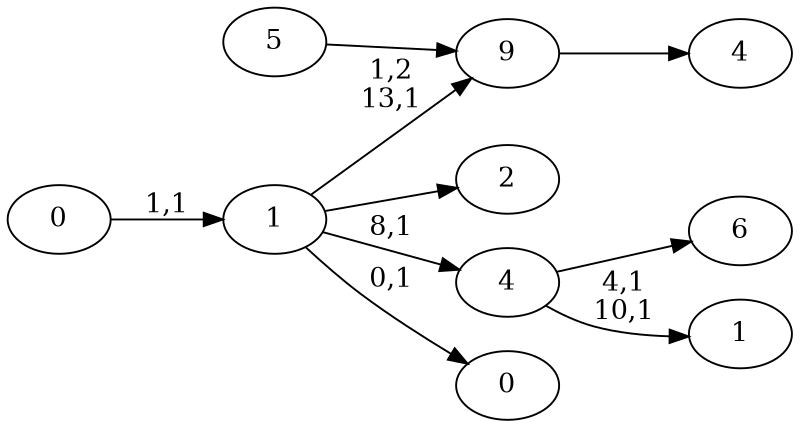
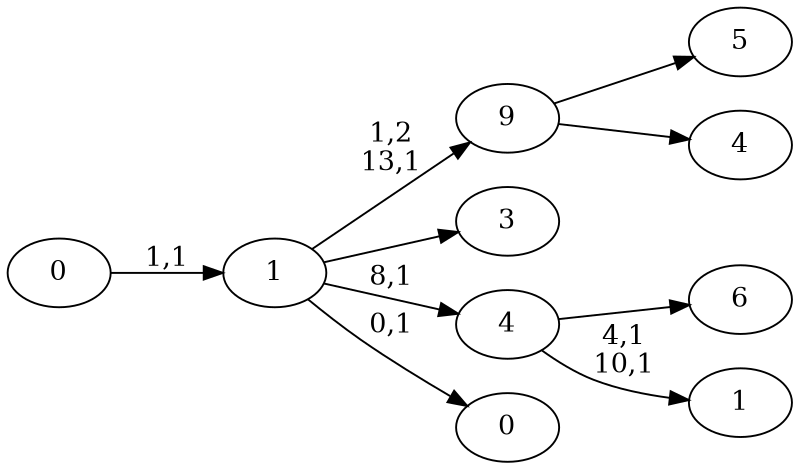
(382, 47) -> (615, 83)
(508, 179) -> (508, 221)
